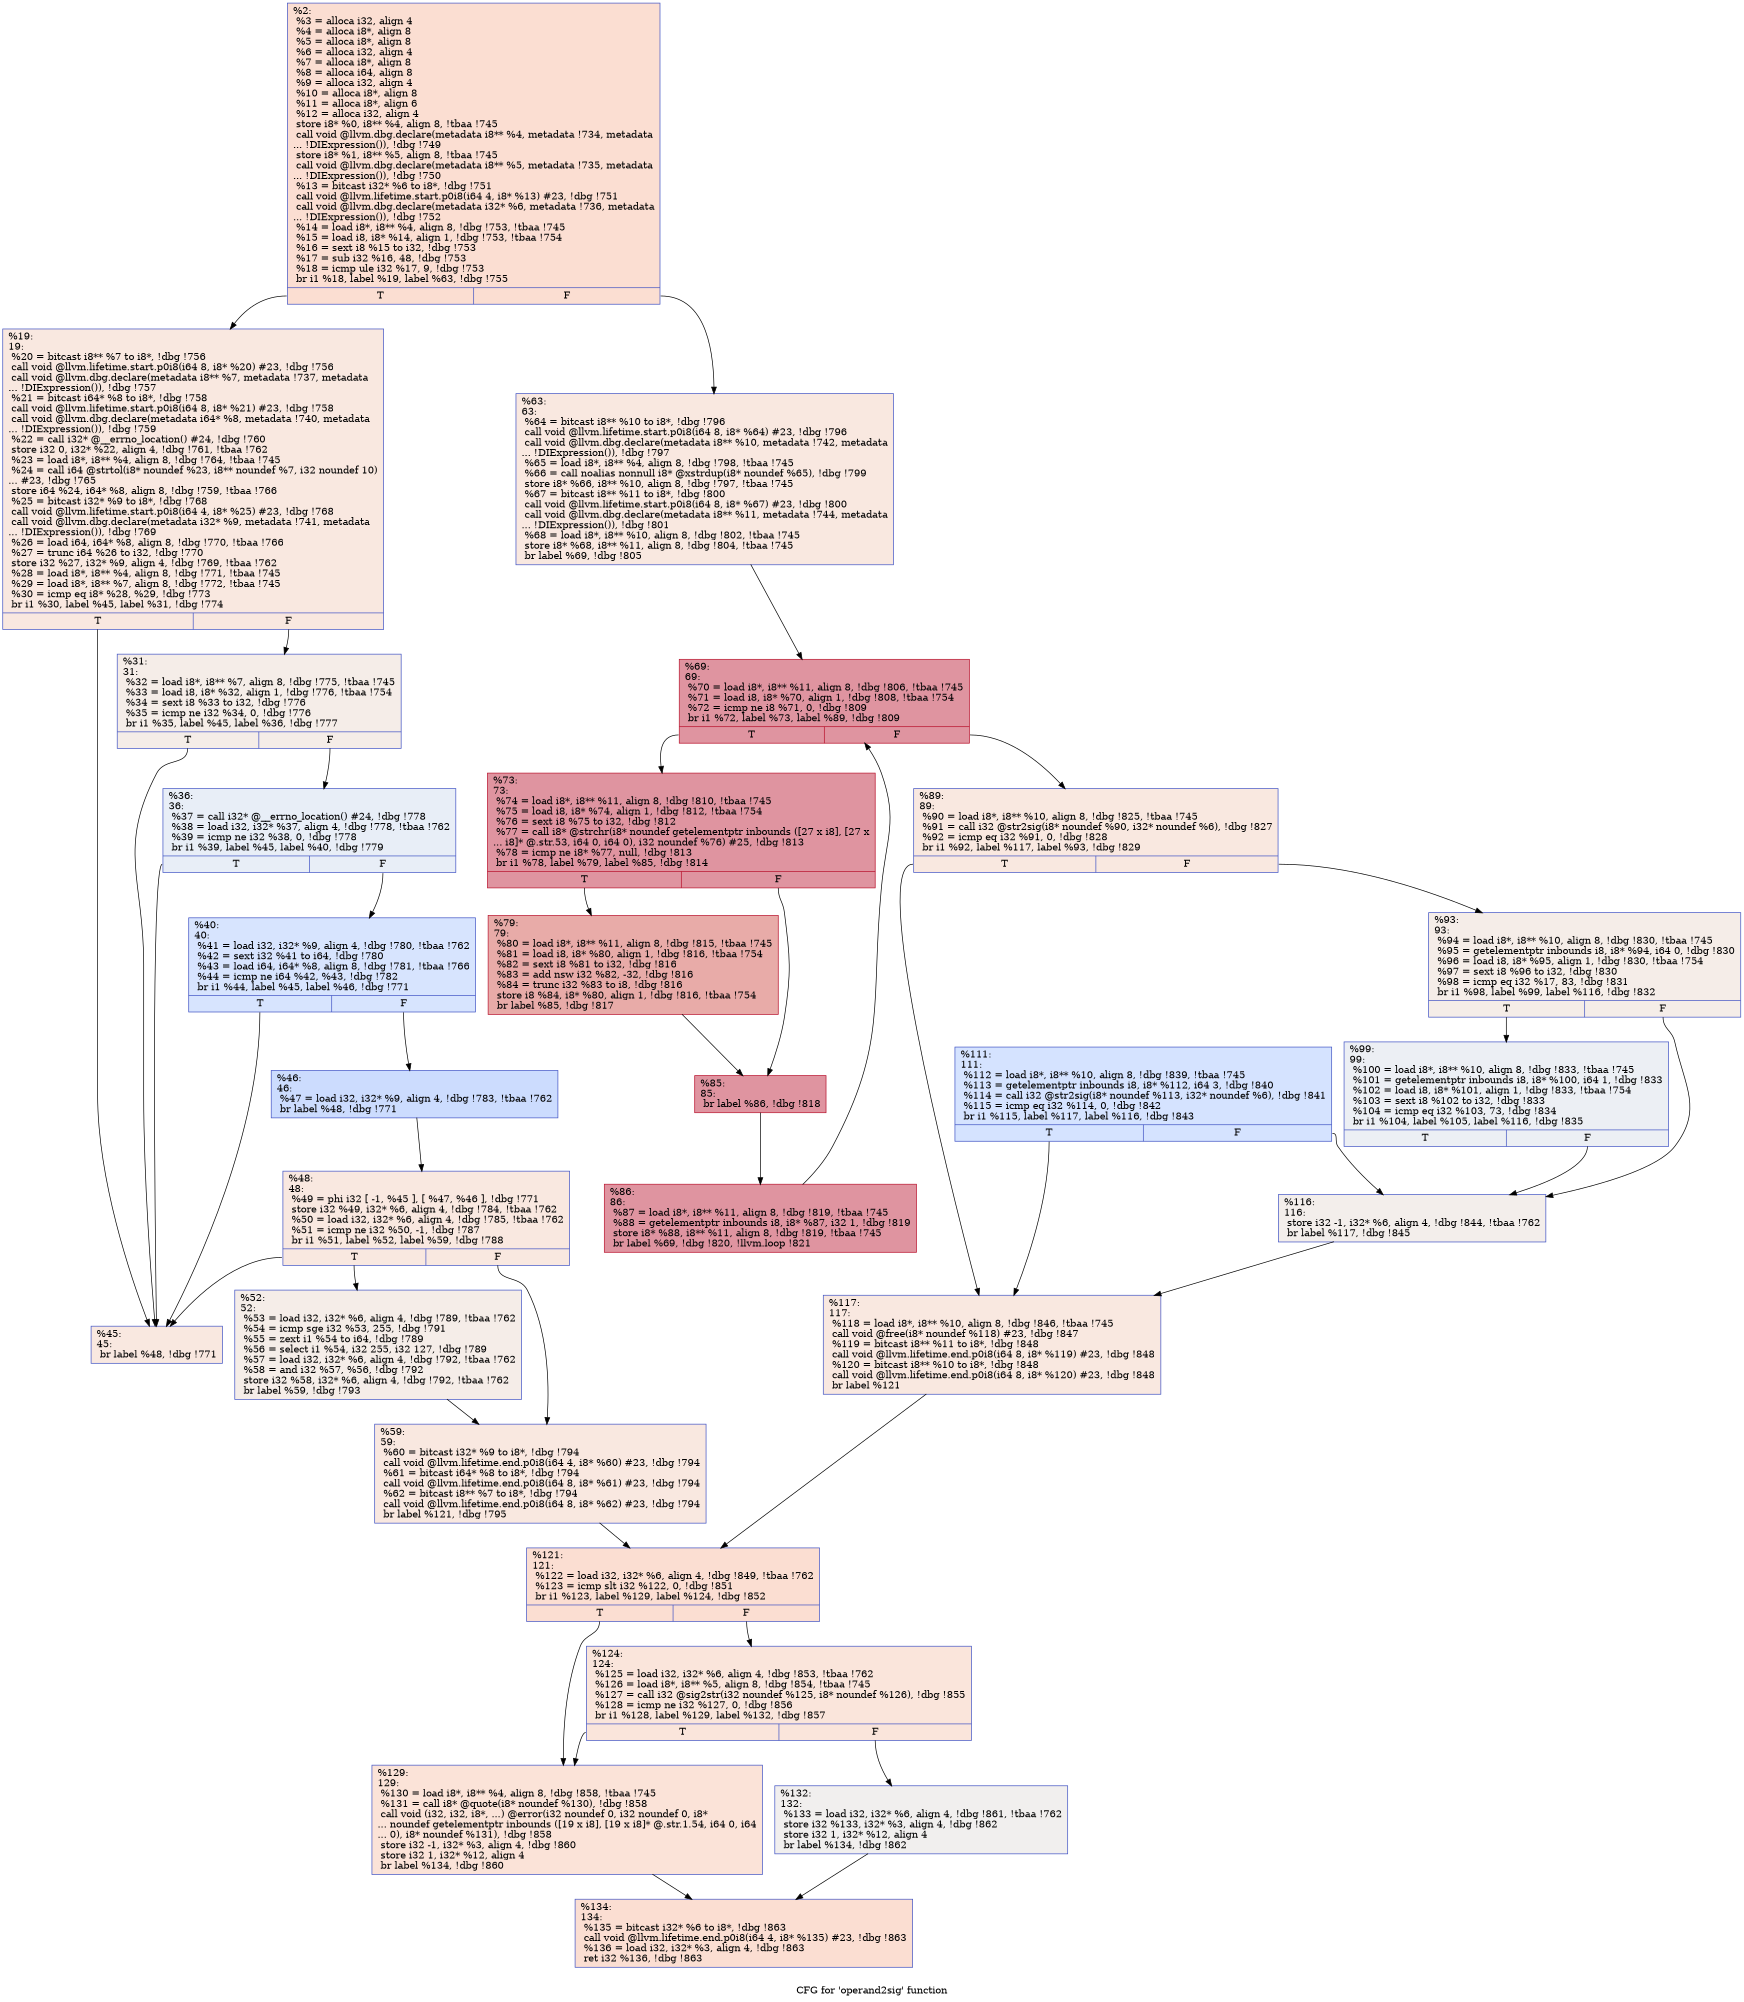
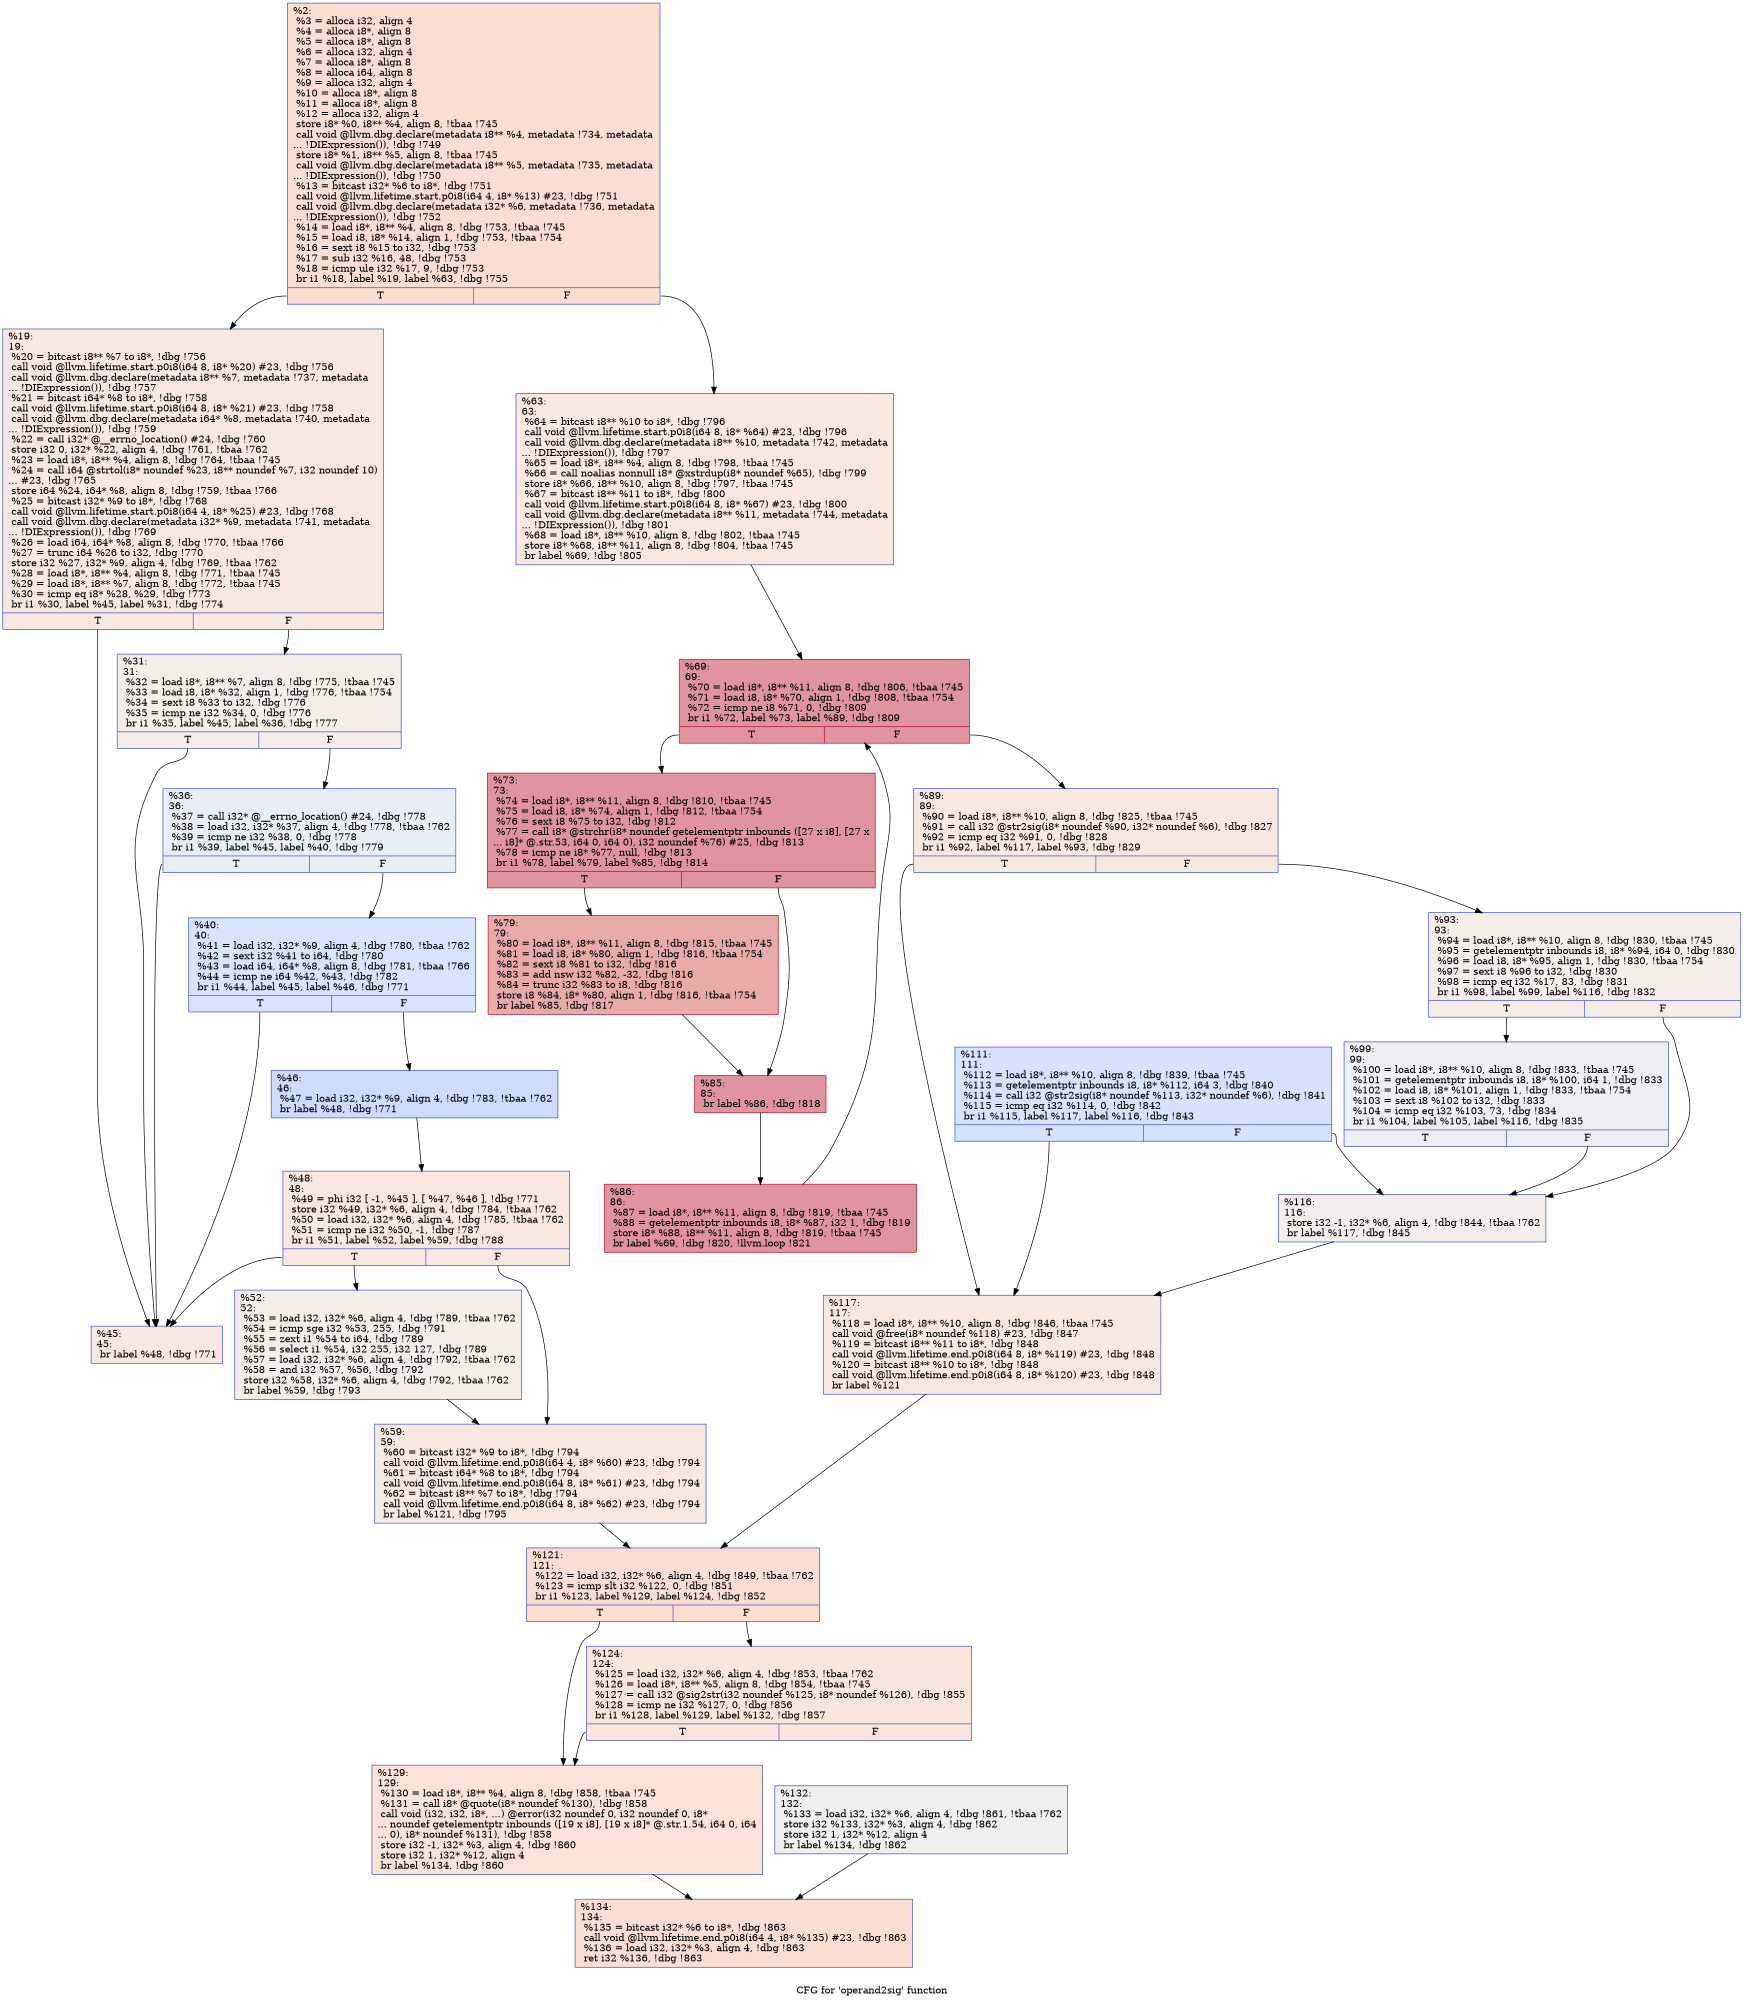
(355, 104) -> (355, 104)
(879, 1761) -> none
